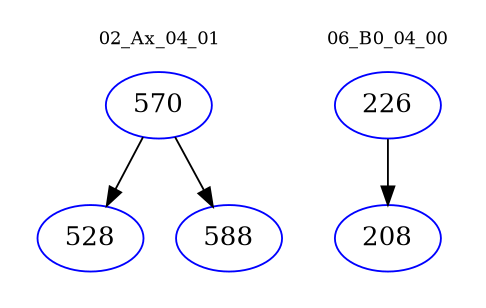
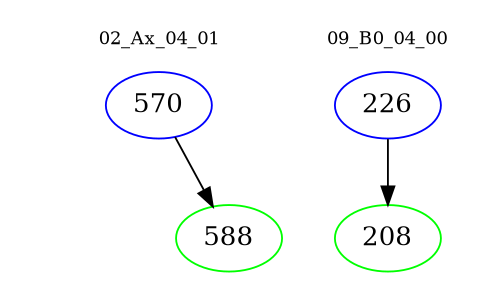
(388, 40) -> (388, 40)
(91, 238) -> none
(229, 238) -> (229, 238)
(388, 238) -> (388, 238)
